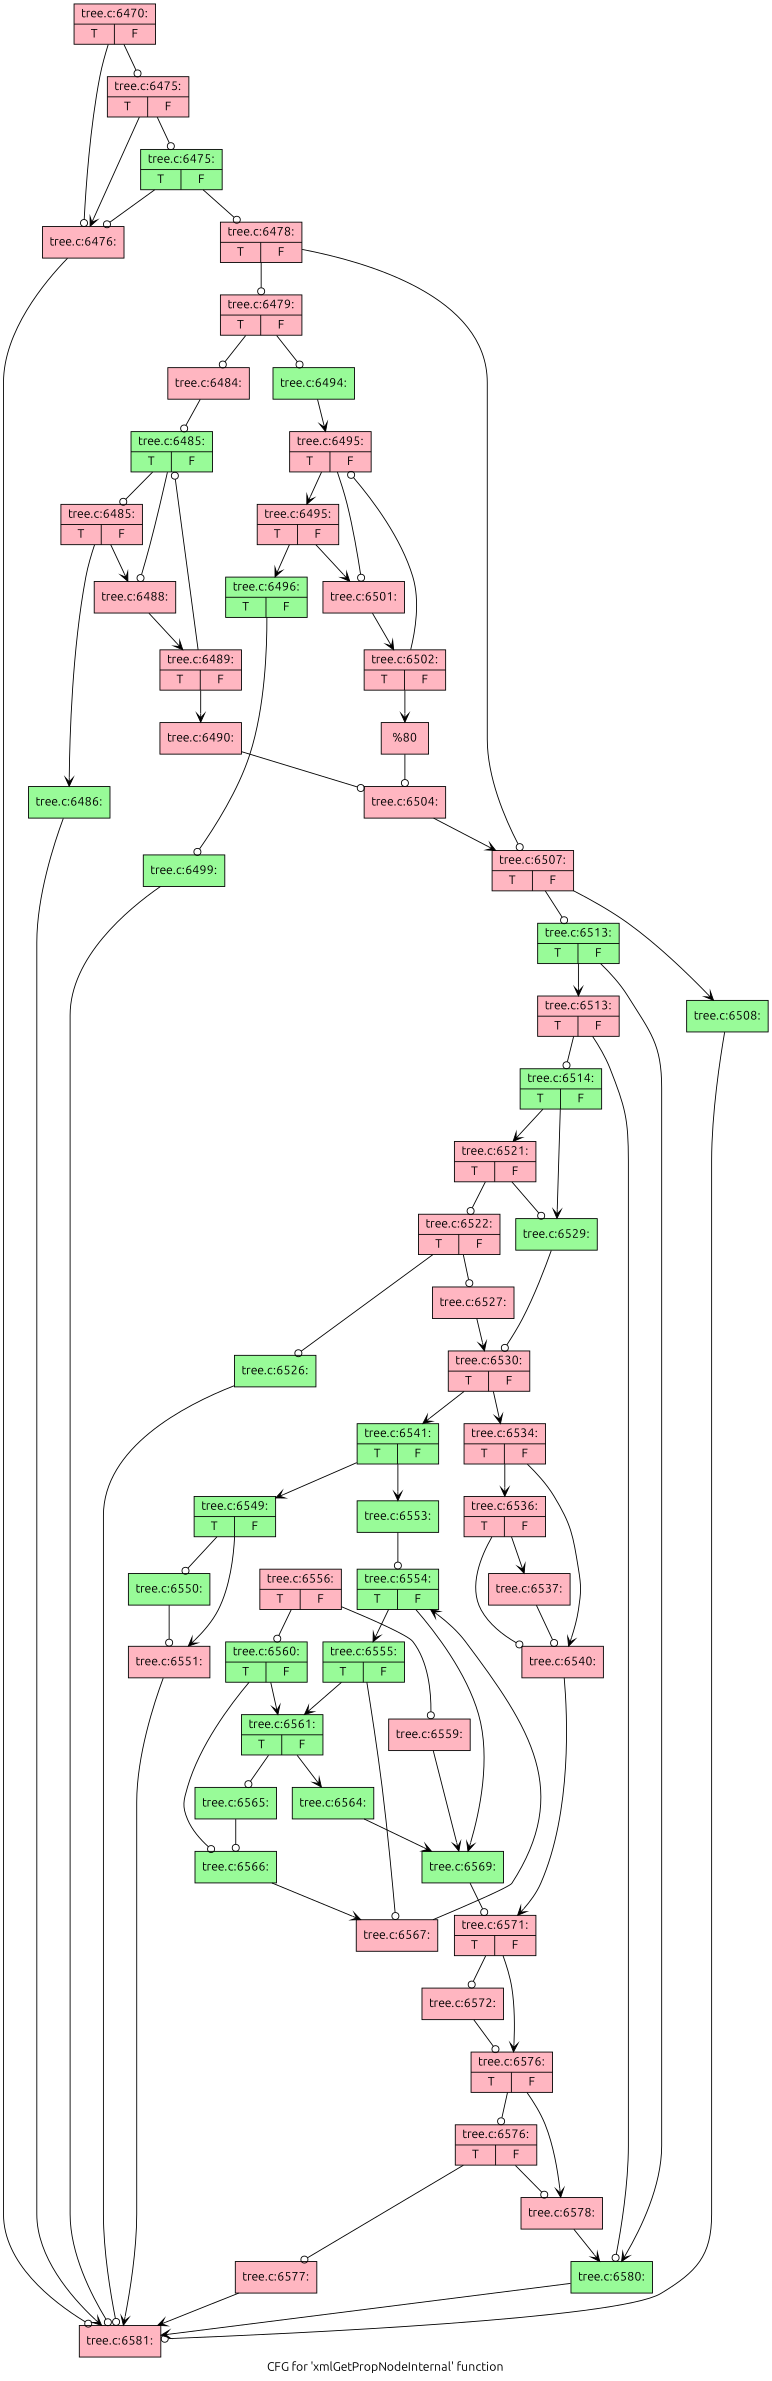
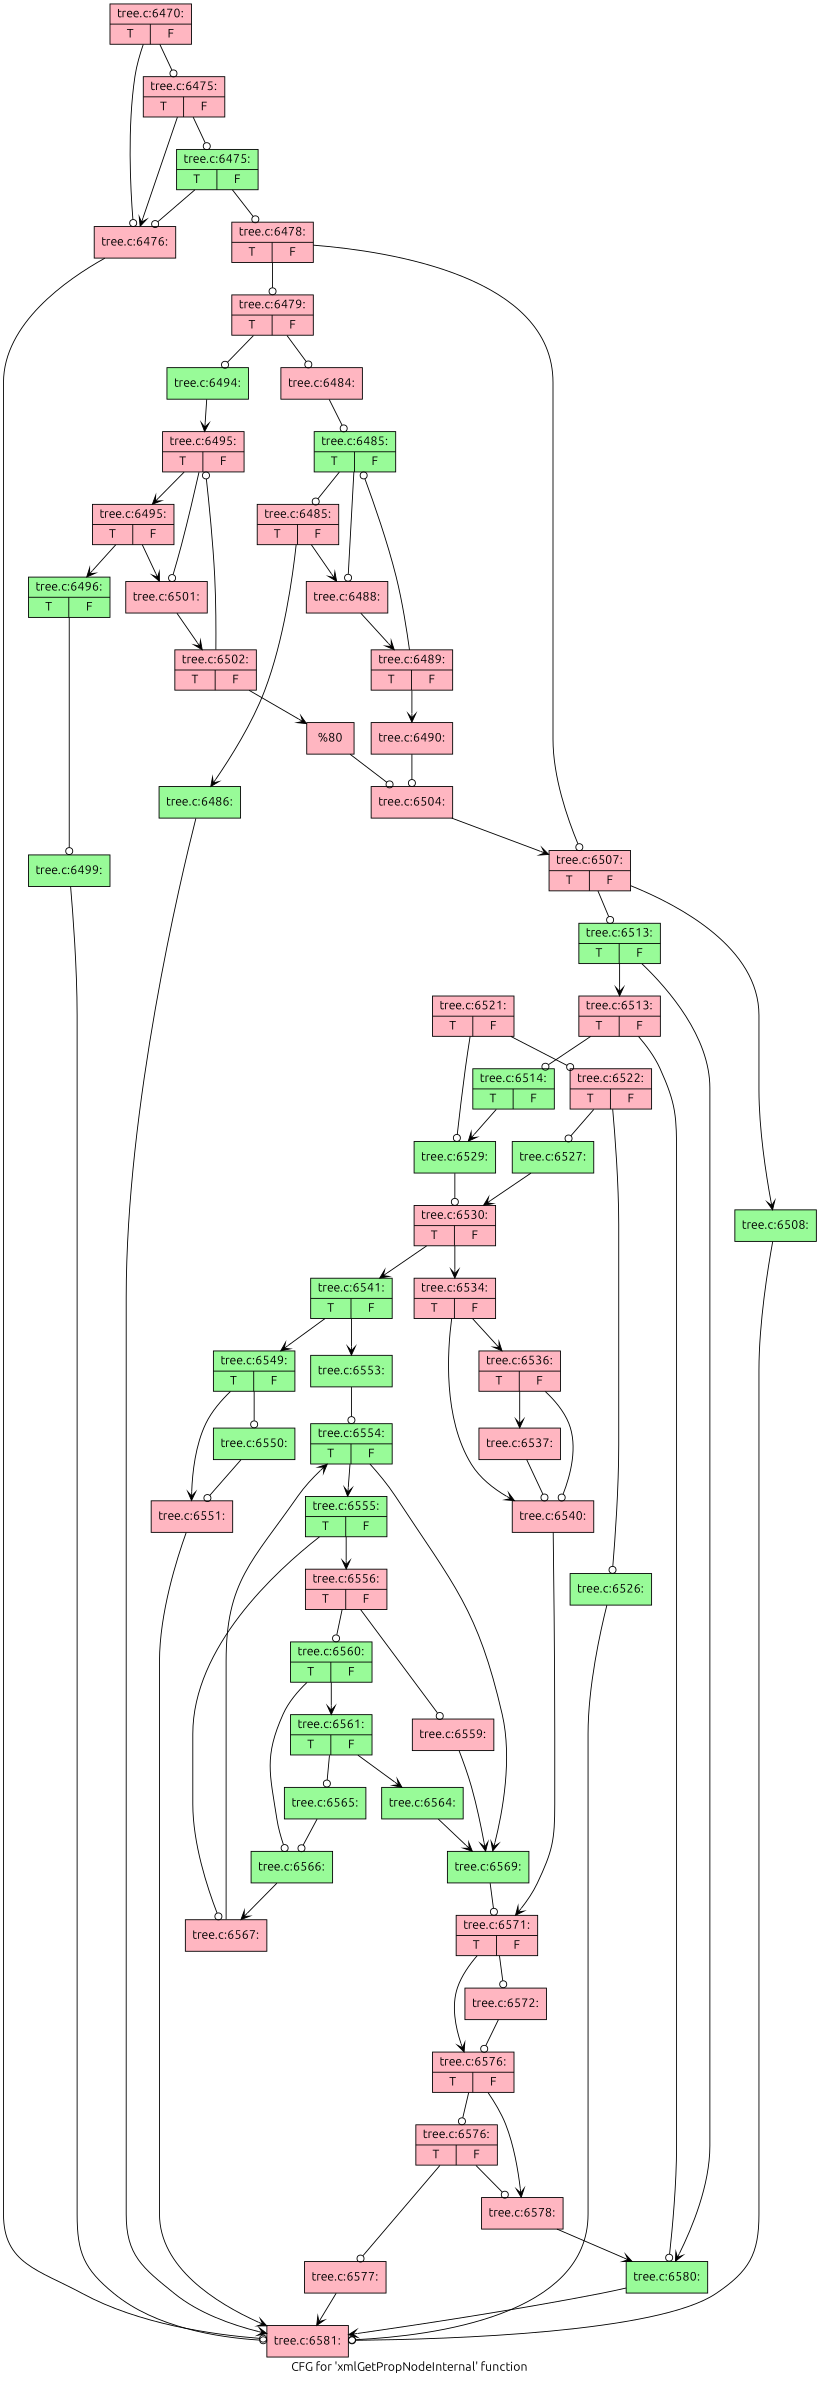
(531, 1122) -> none
(473, 1303) -> (553, 1157)
(326, 1696) -> (346, 1549)
